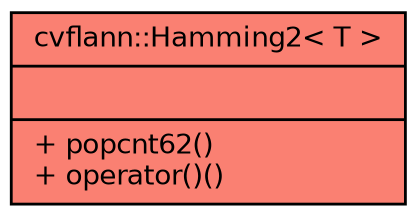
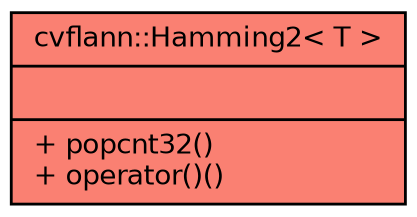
(124, 145) -> (124, 145)
